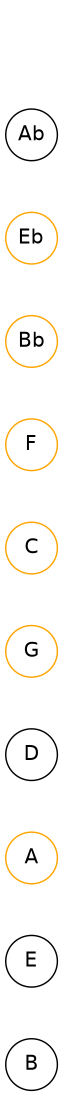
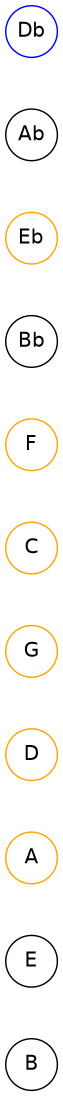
none -> (32, 32)
(32, 341) -> (32, 341)
(32, 755) -> (32, 755)
